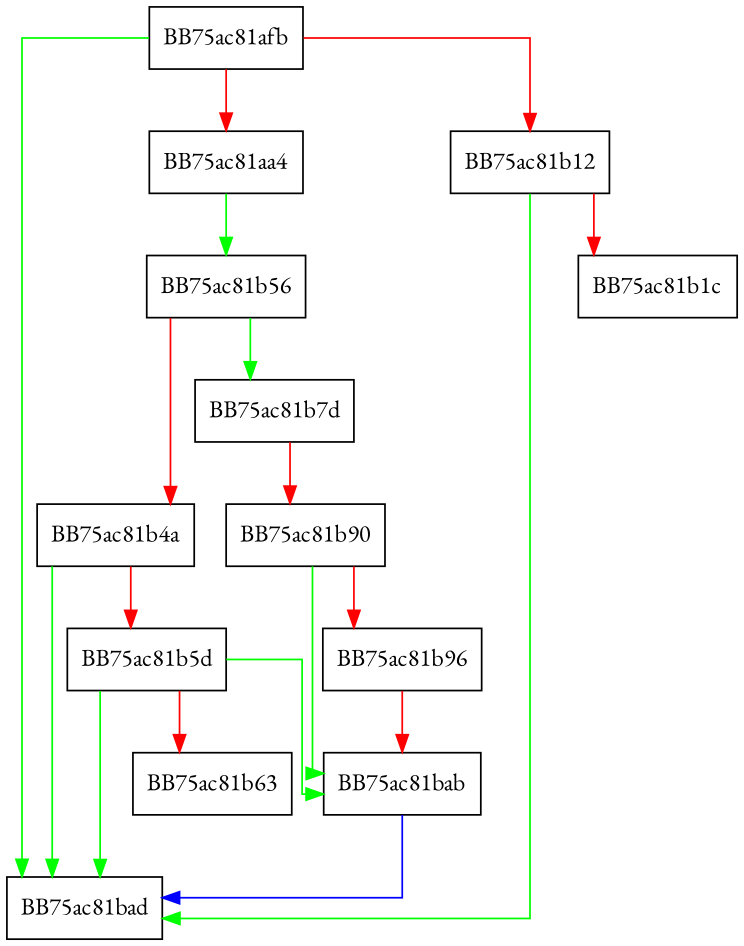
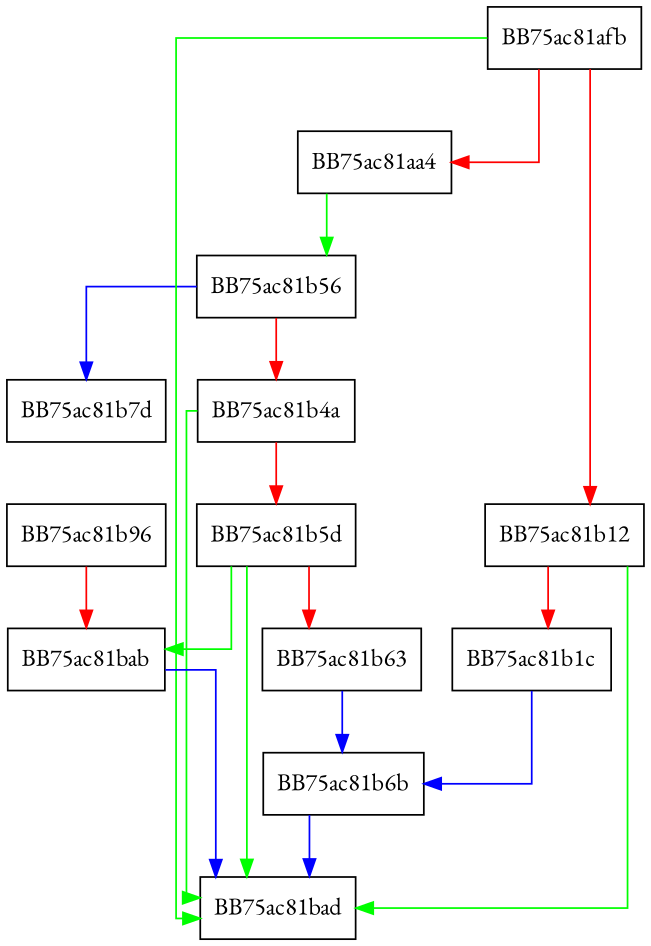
(250, 340) -> (104, 287)
(306, 535) -> none
none -> (344, 784)
